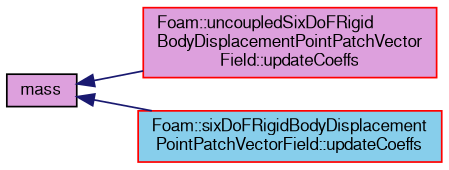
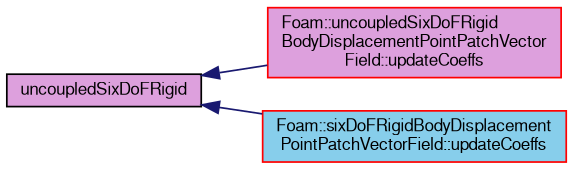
(42, 90) -> (104, 90)
